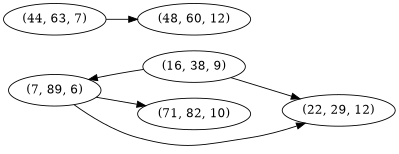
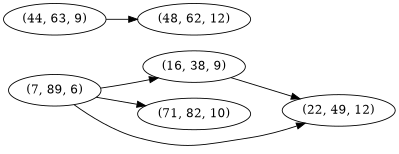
(55, 19) -> (55, 19)
(194, 19) -> (194, 19)
(120, 73) -> (125, 84)
(339, 110) -> (339, 110)
